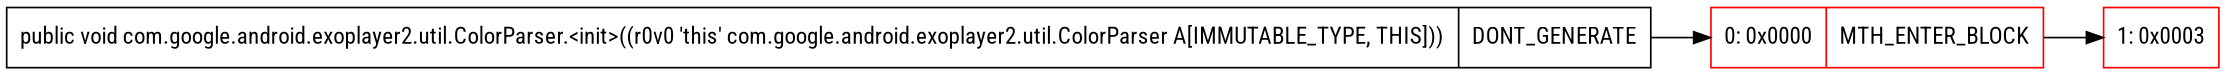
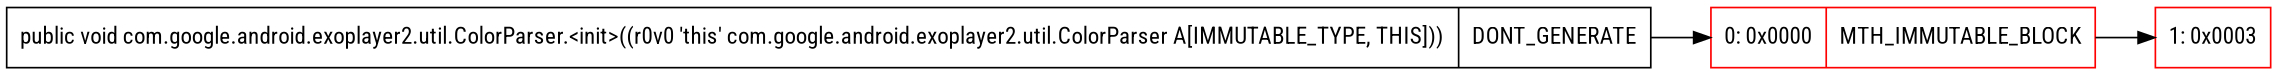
(1935, 37) -> (1961, 37)
